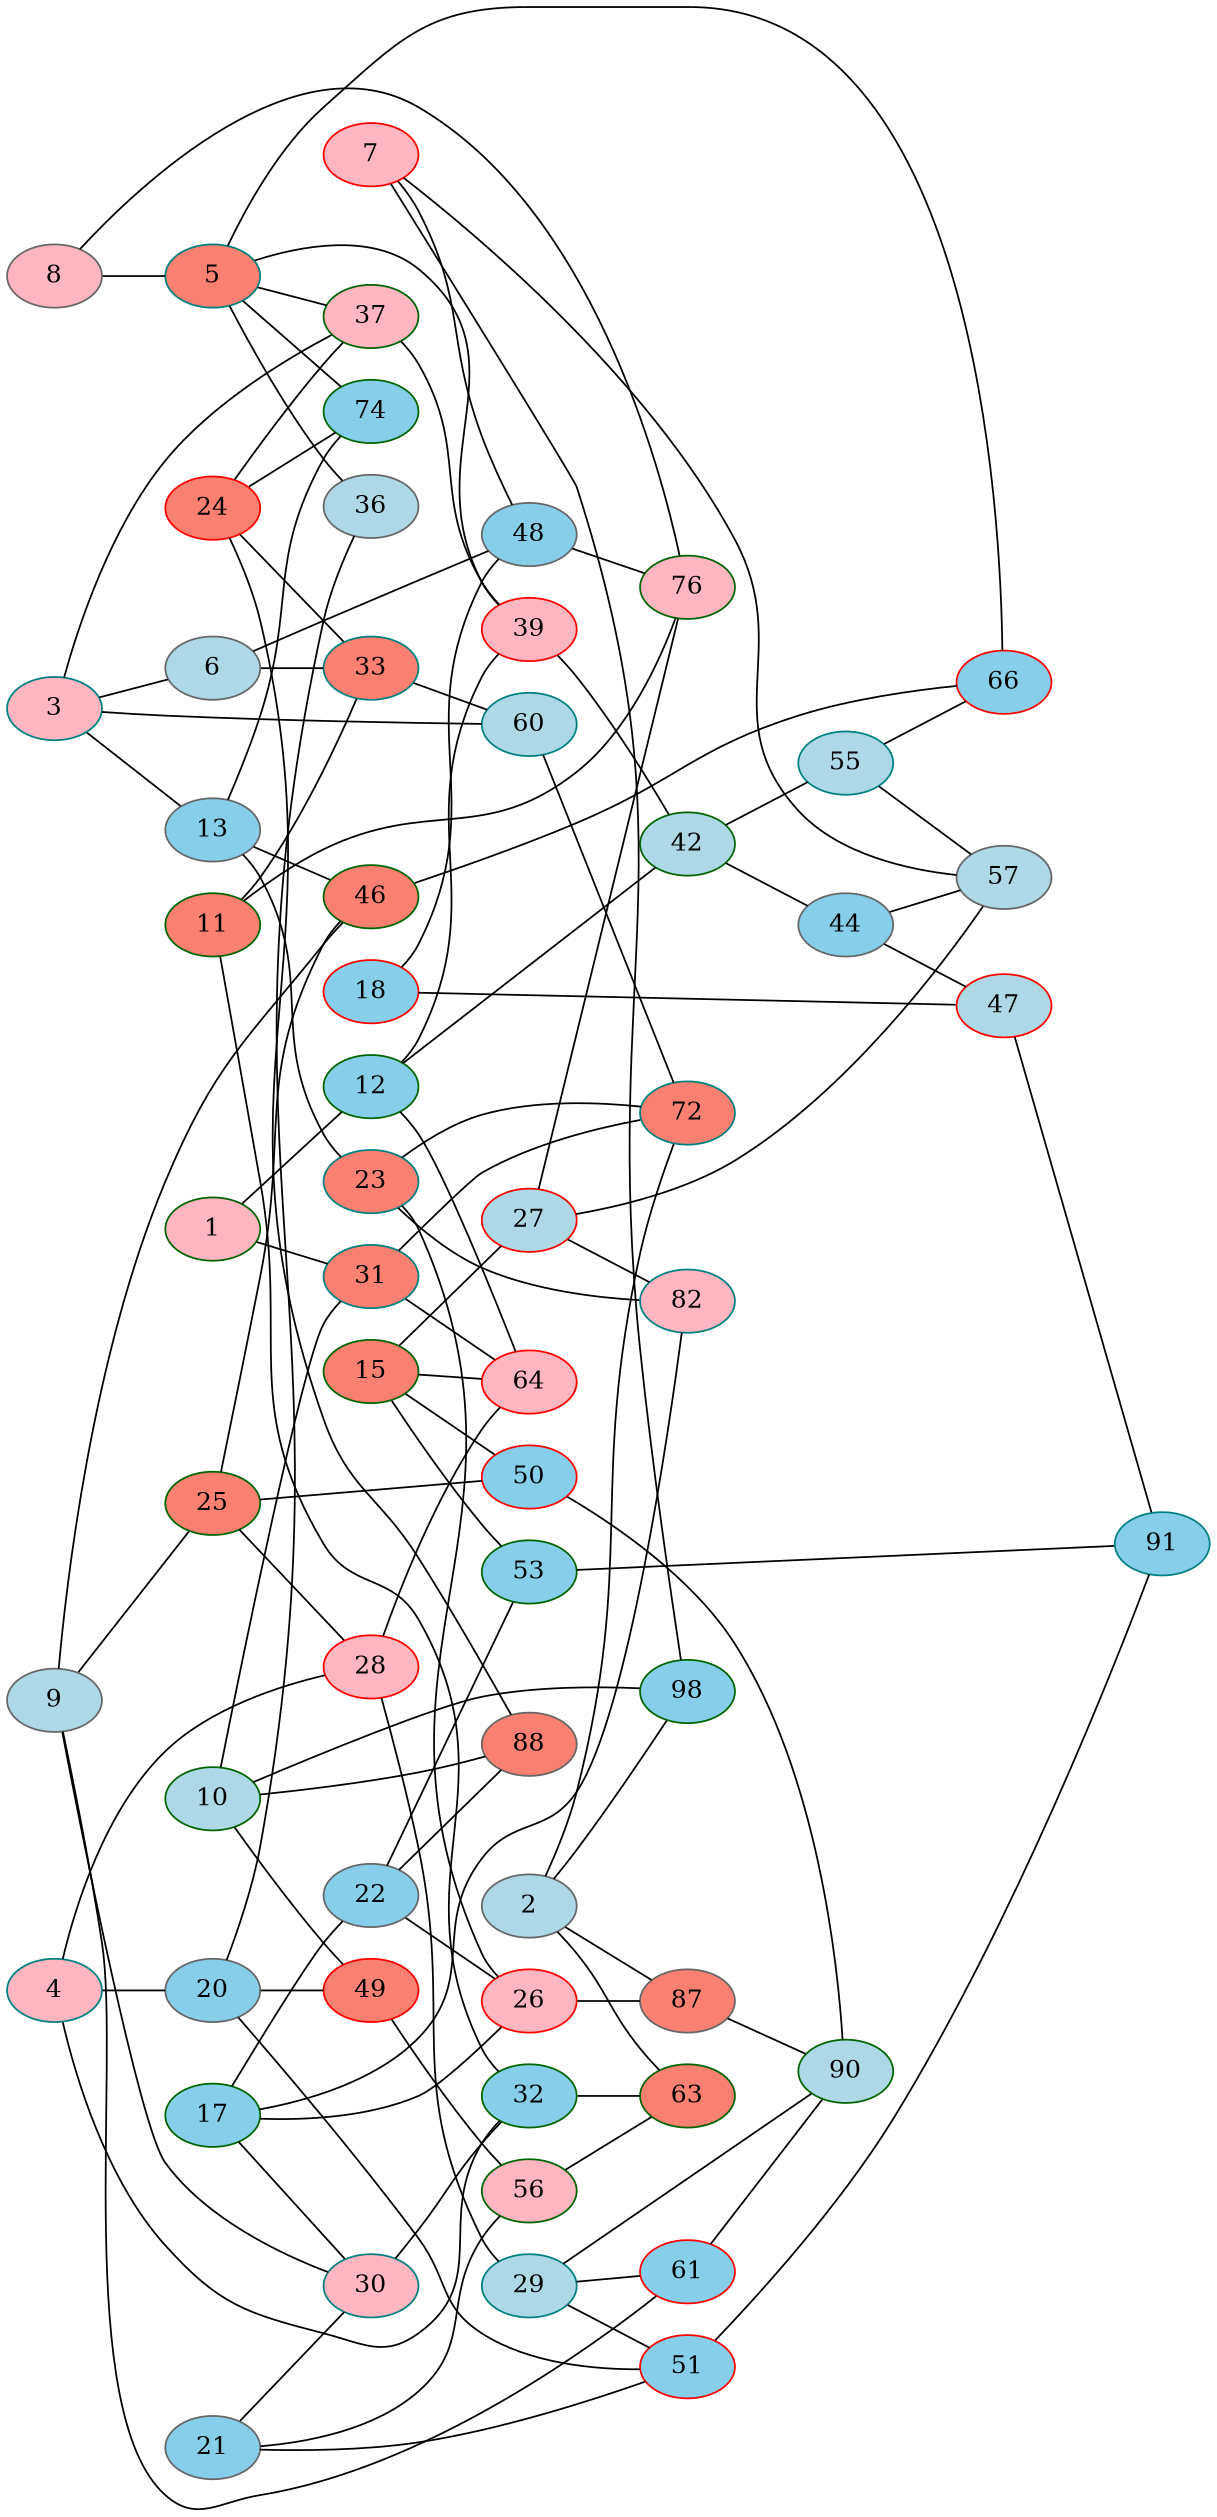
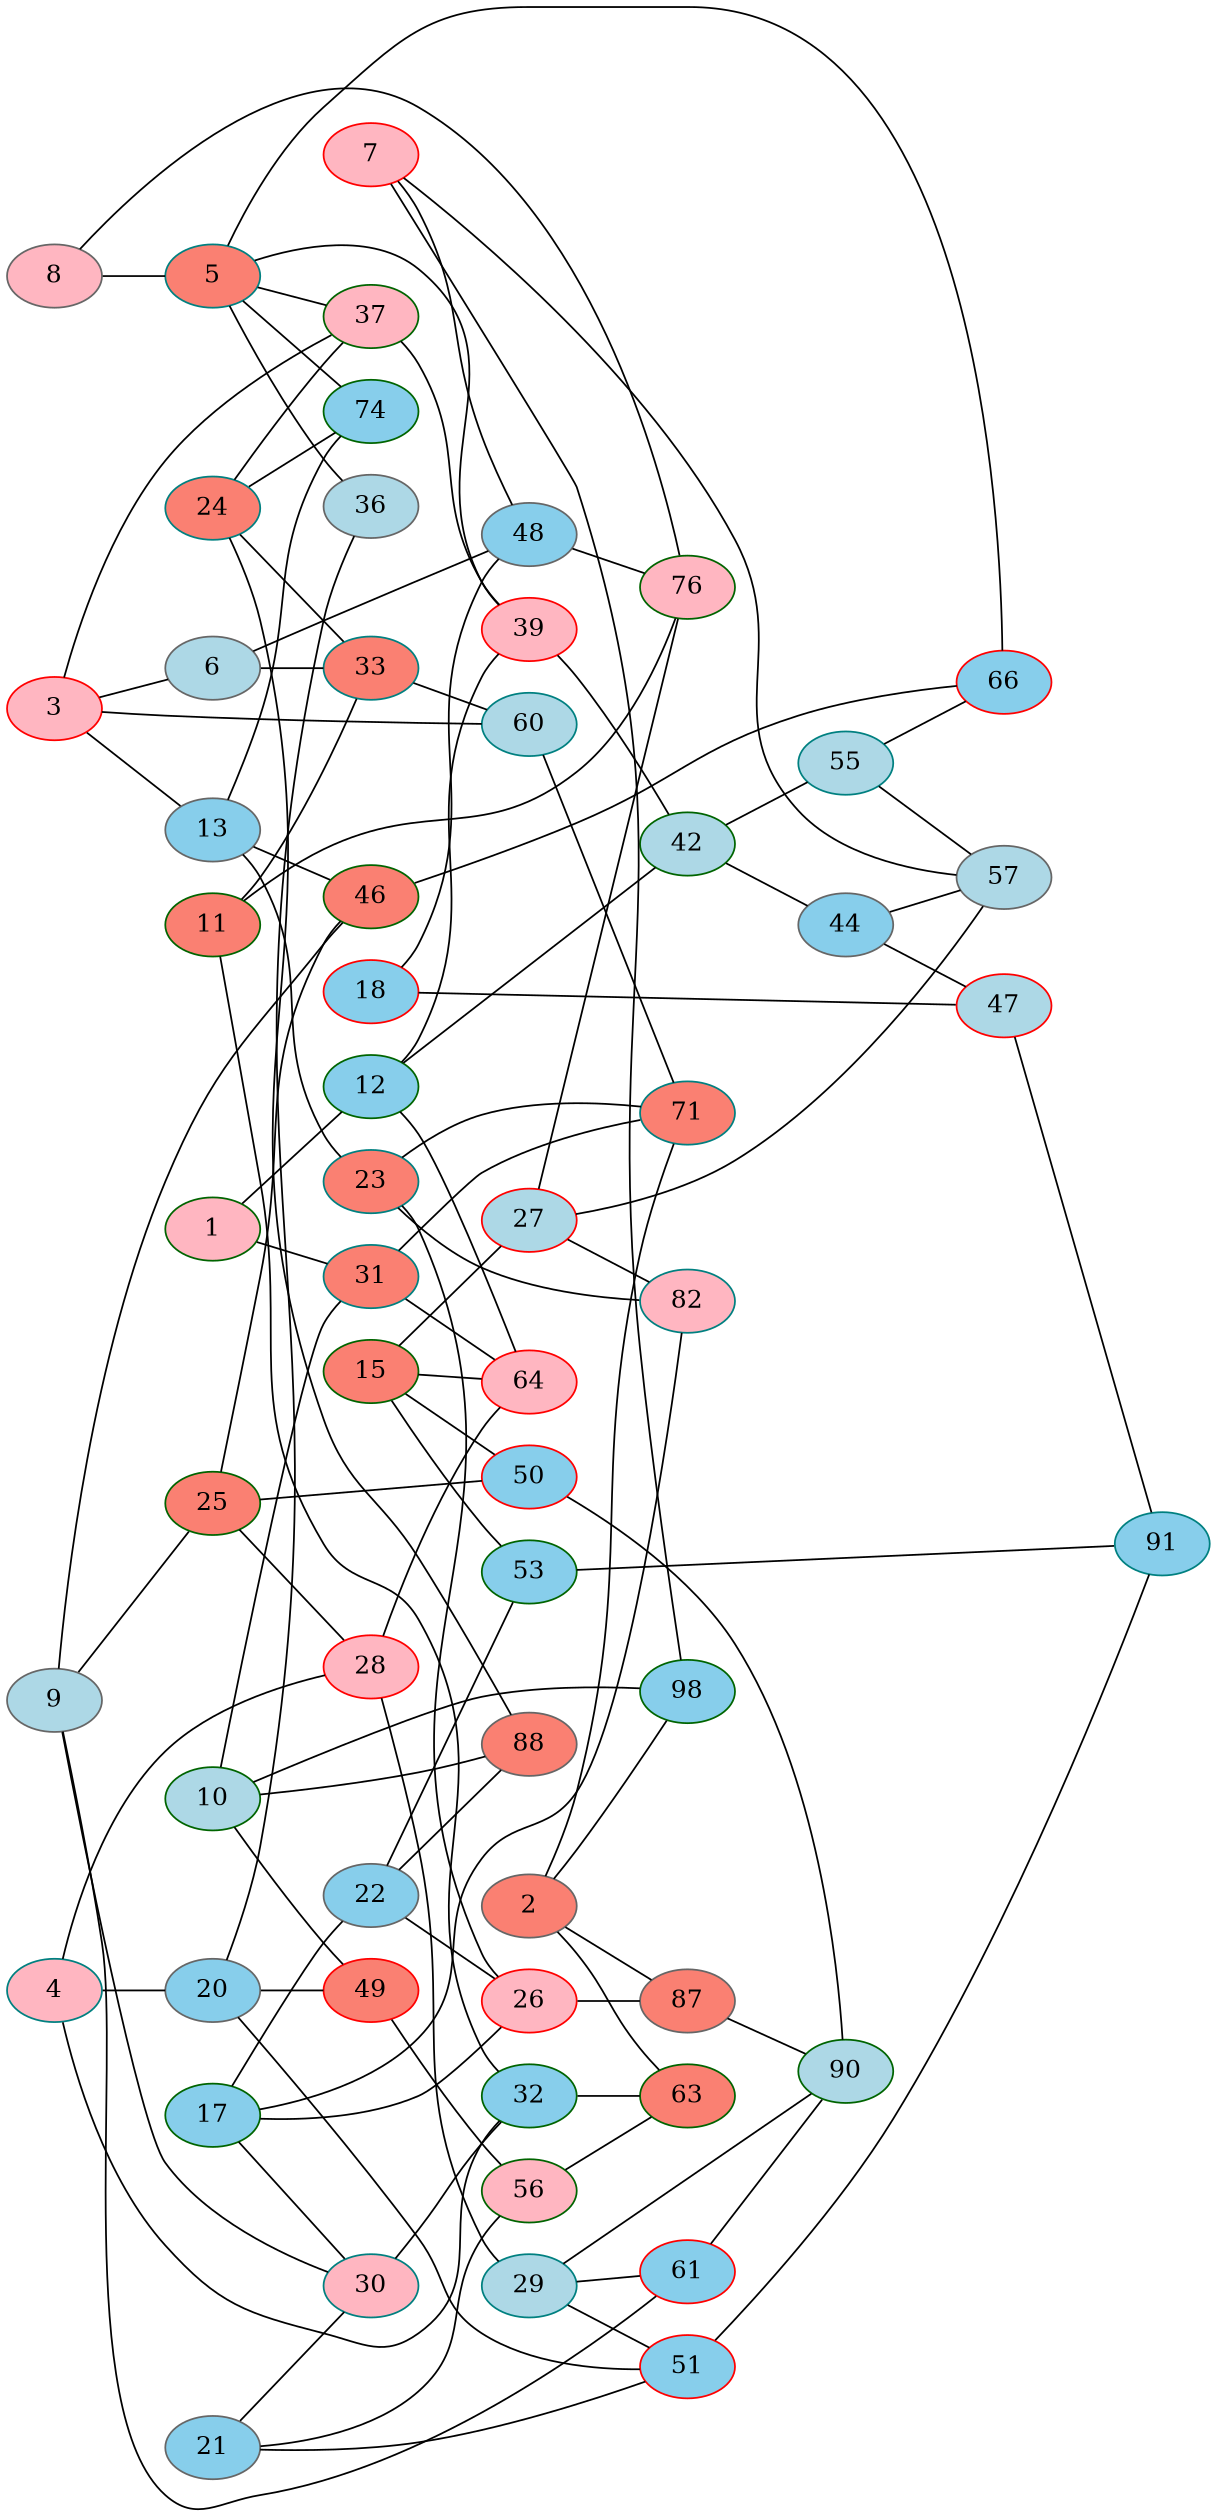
(213, 508) -> (213, 508)
(55, 709) -> (55, 709)
(688, 1113) -> (688, 1113)
(529, 1906) -> (529, 1906)
